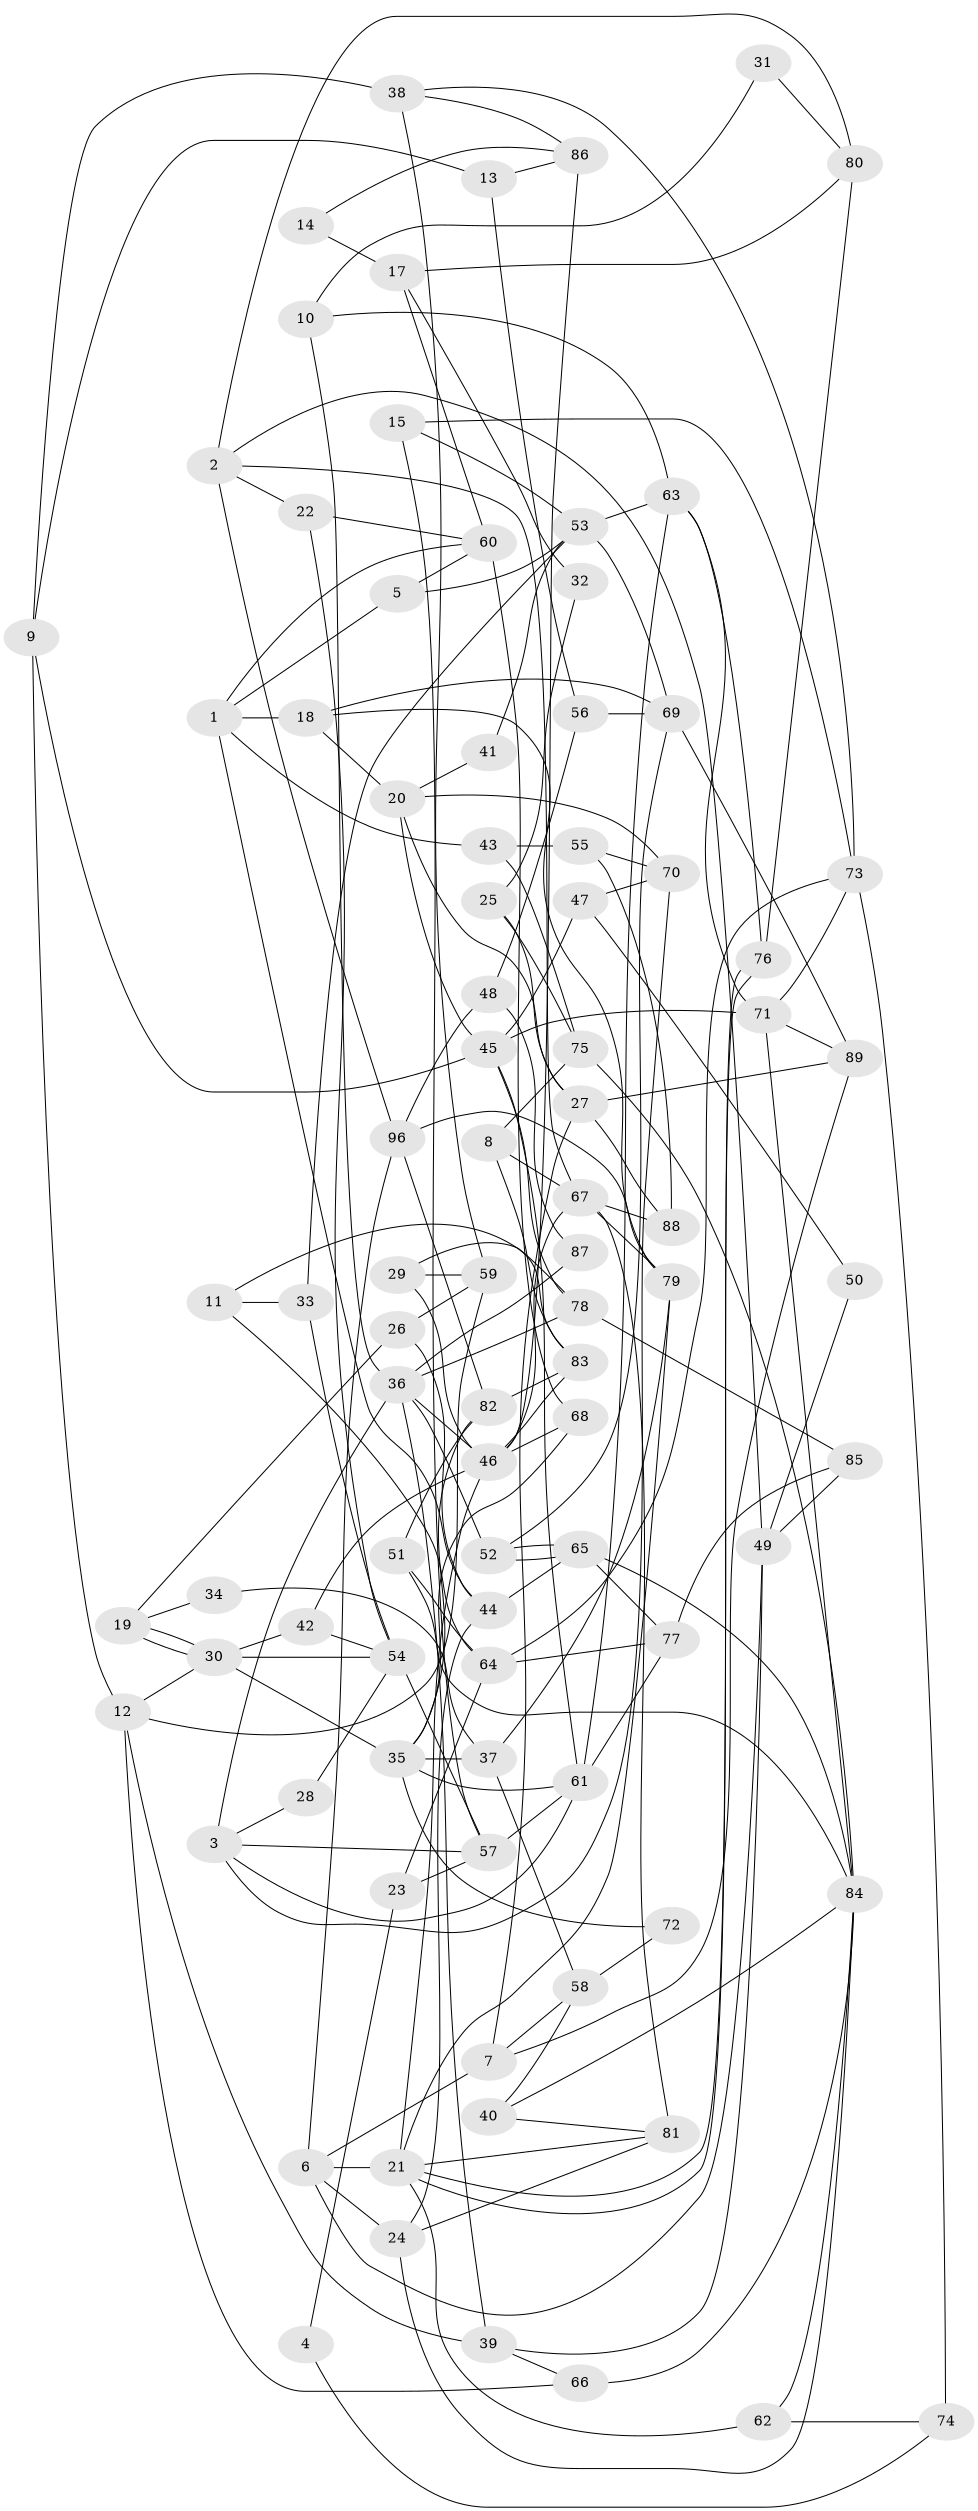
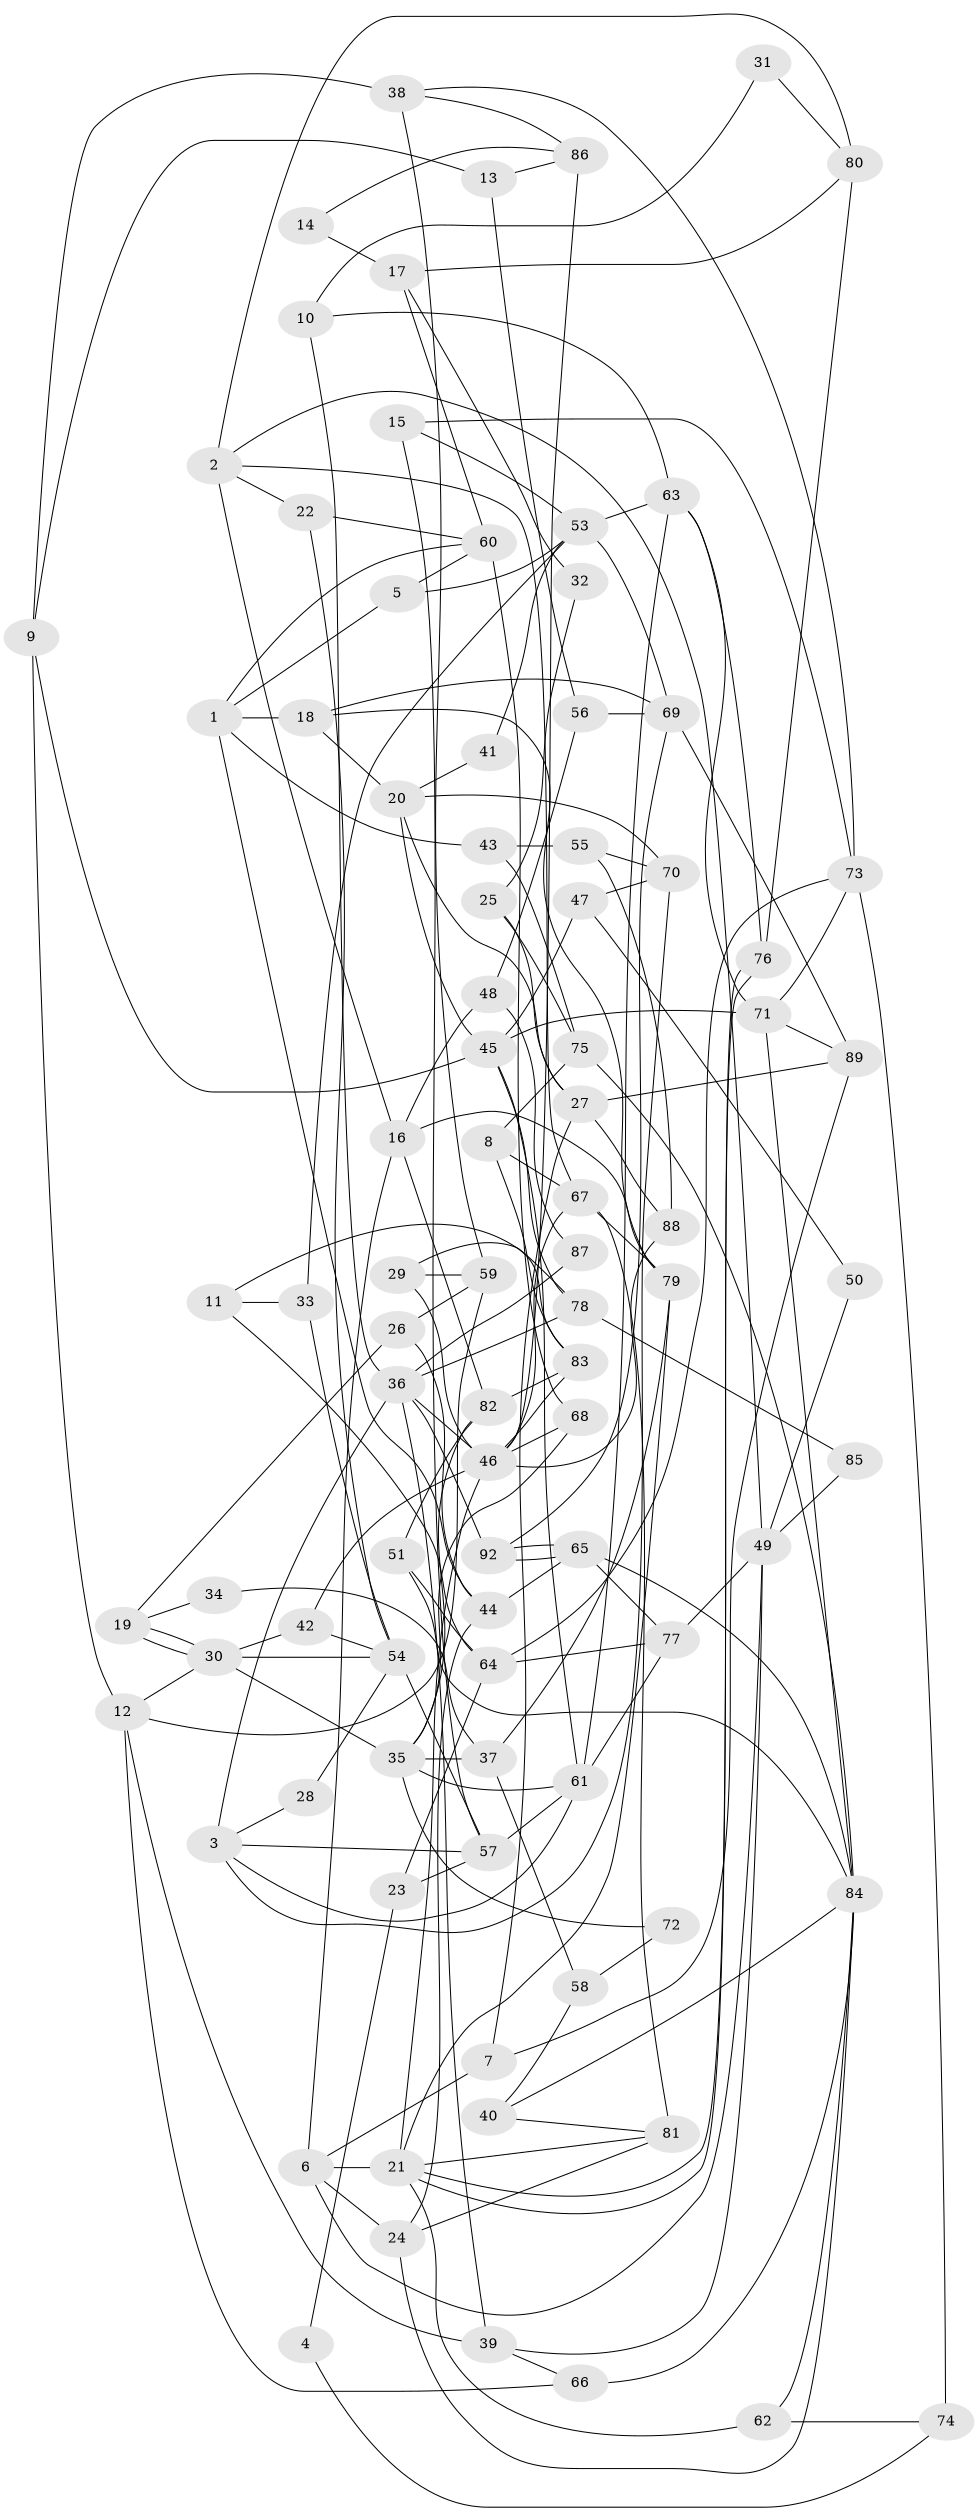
(398, 1139) -> (398, 1139)
(618, 1210) -> (632, 1408)
(744, 1512) -> (718, 1593)
(489, 1556) -> (489, 1556)
(535, 2025) -> none
